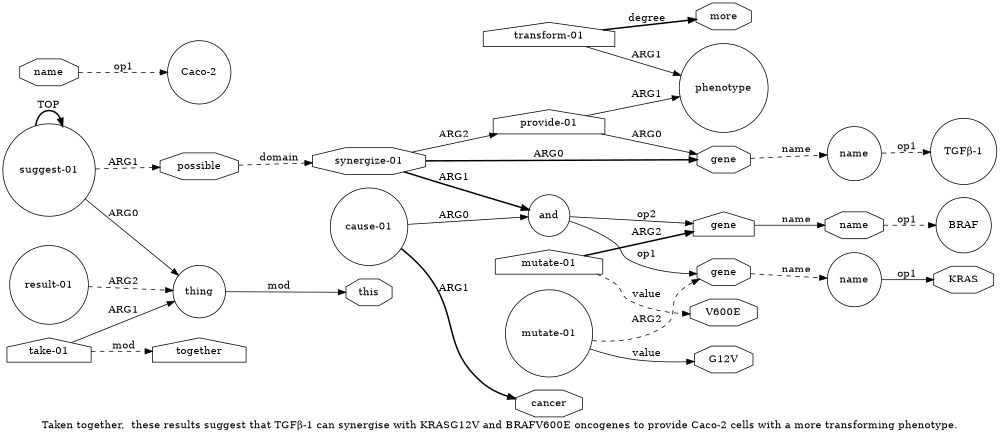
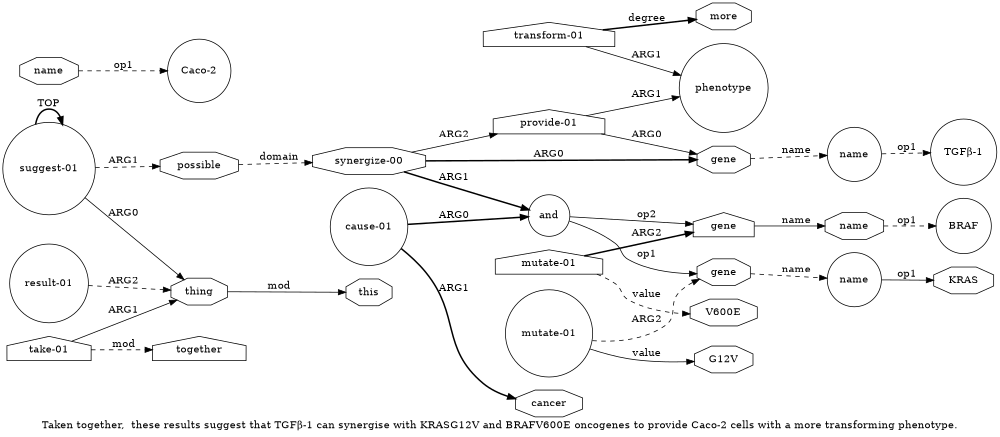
(369, 161) -> (369, 161)
(464, 221) -> (464, 221)
(199, 292) -> (199, 292)
